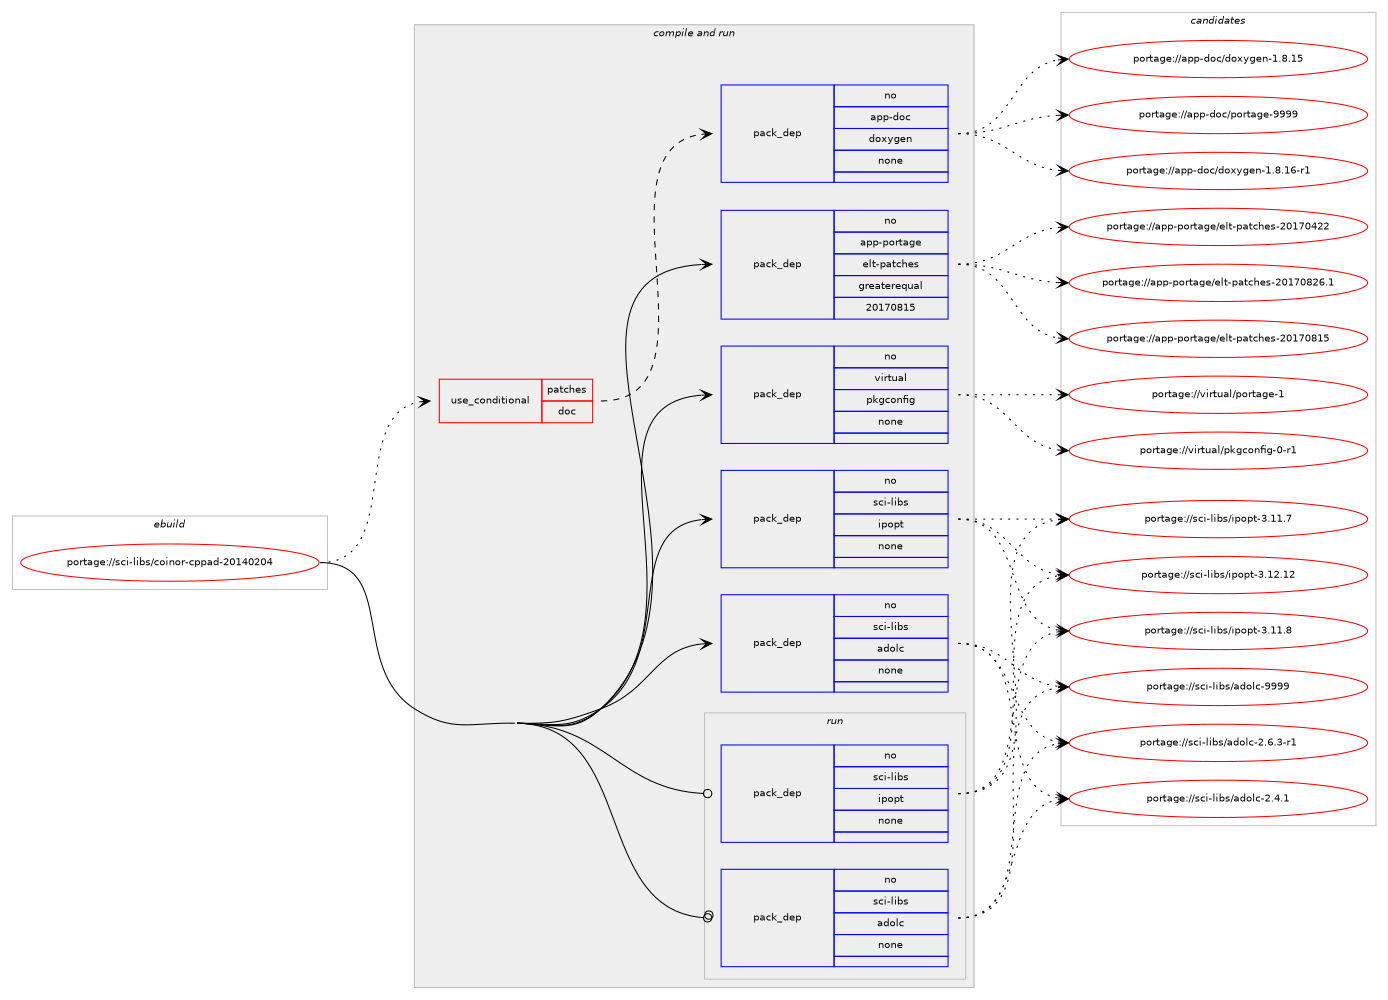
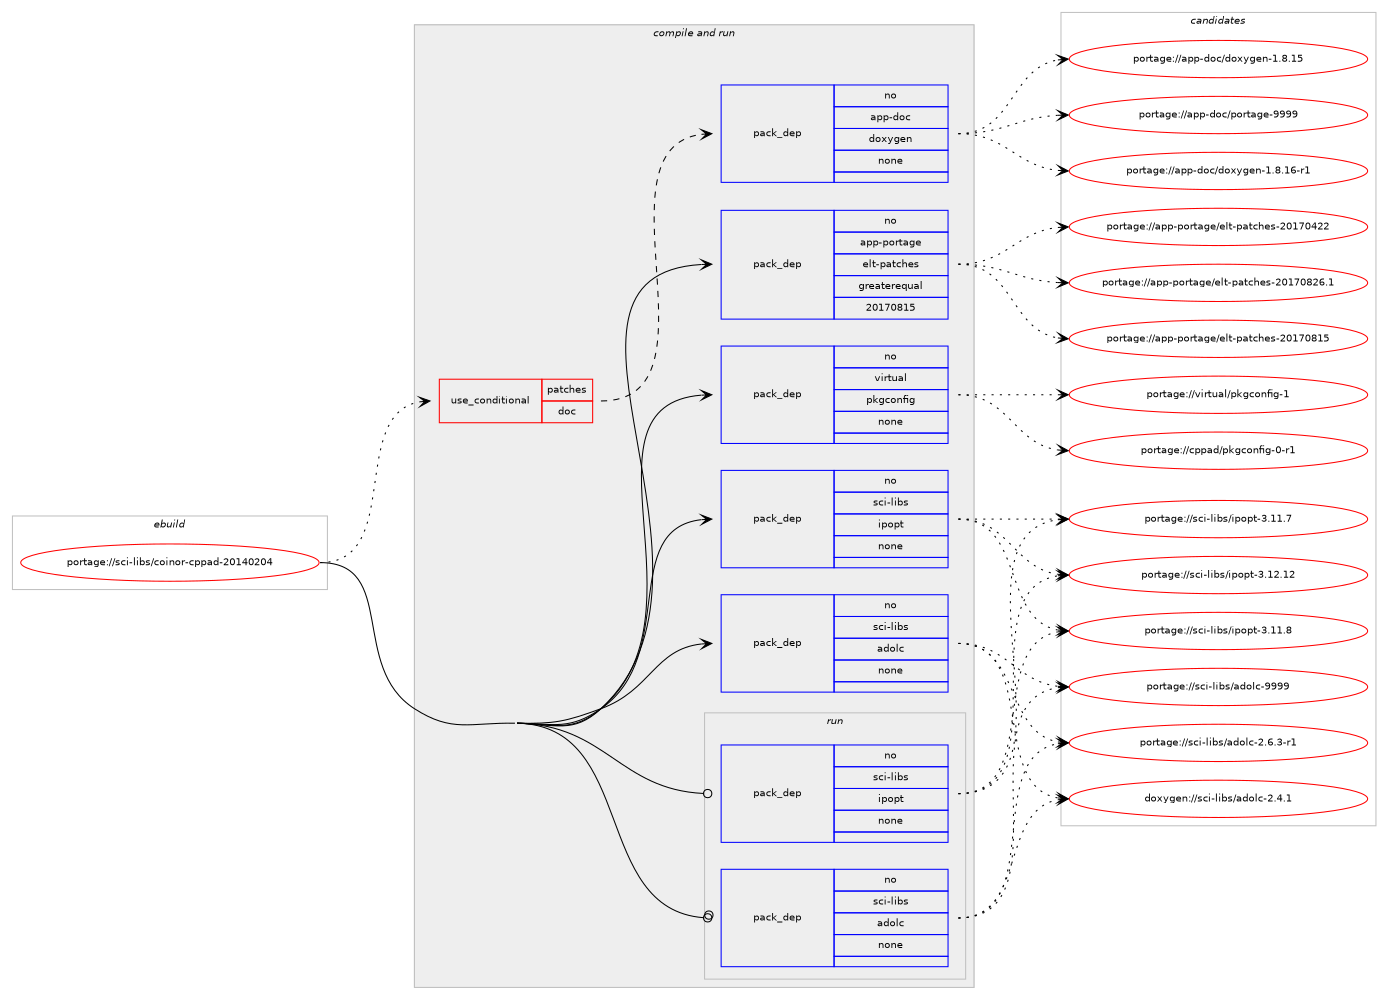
(1218, 395) -> (1218, 395)
(1218, 451) -> (1218, 451)
(1218, 799) -> (1218, 799)
